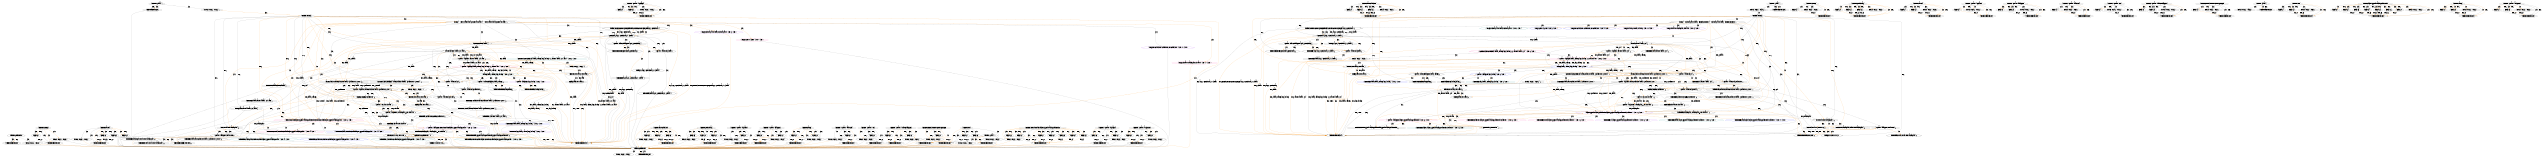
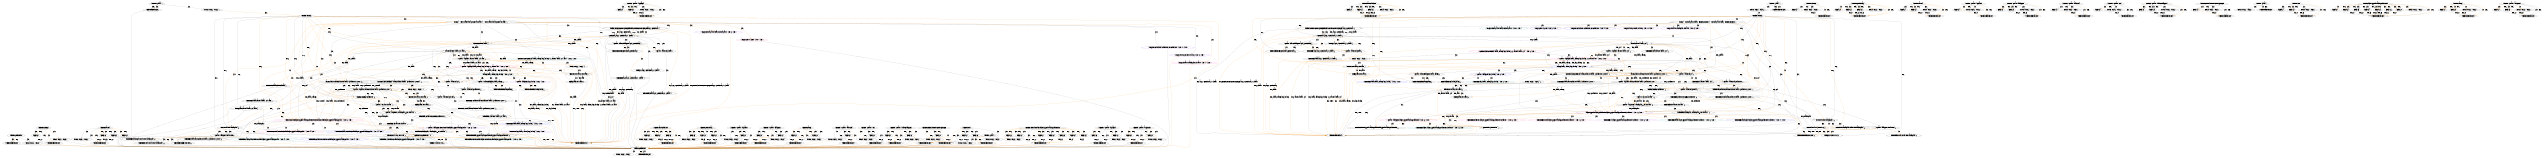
none -> (1190, 55)
